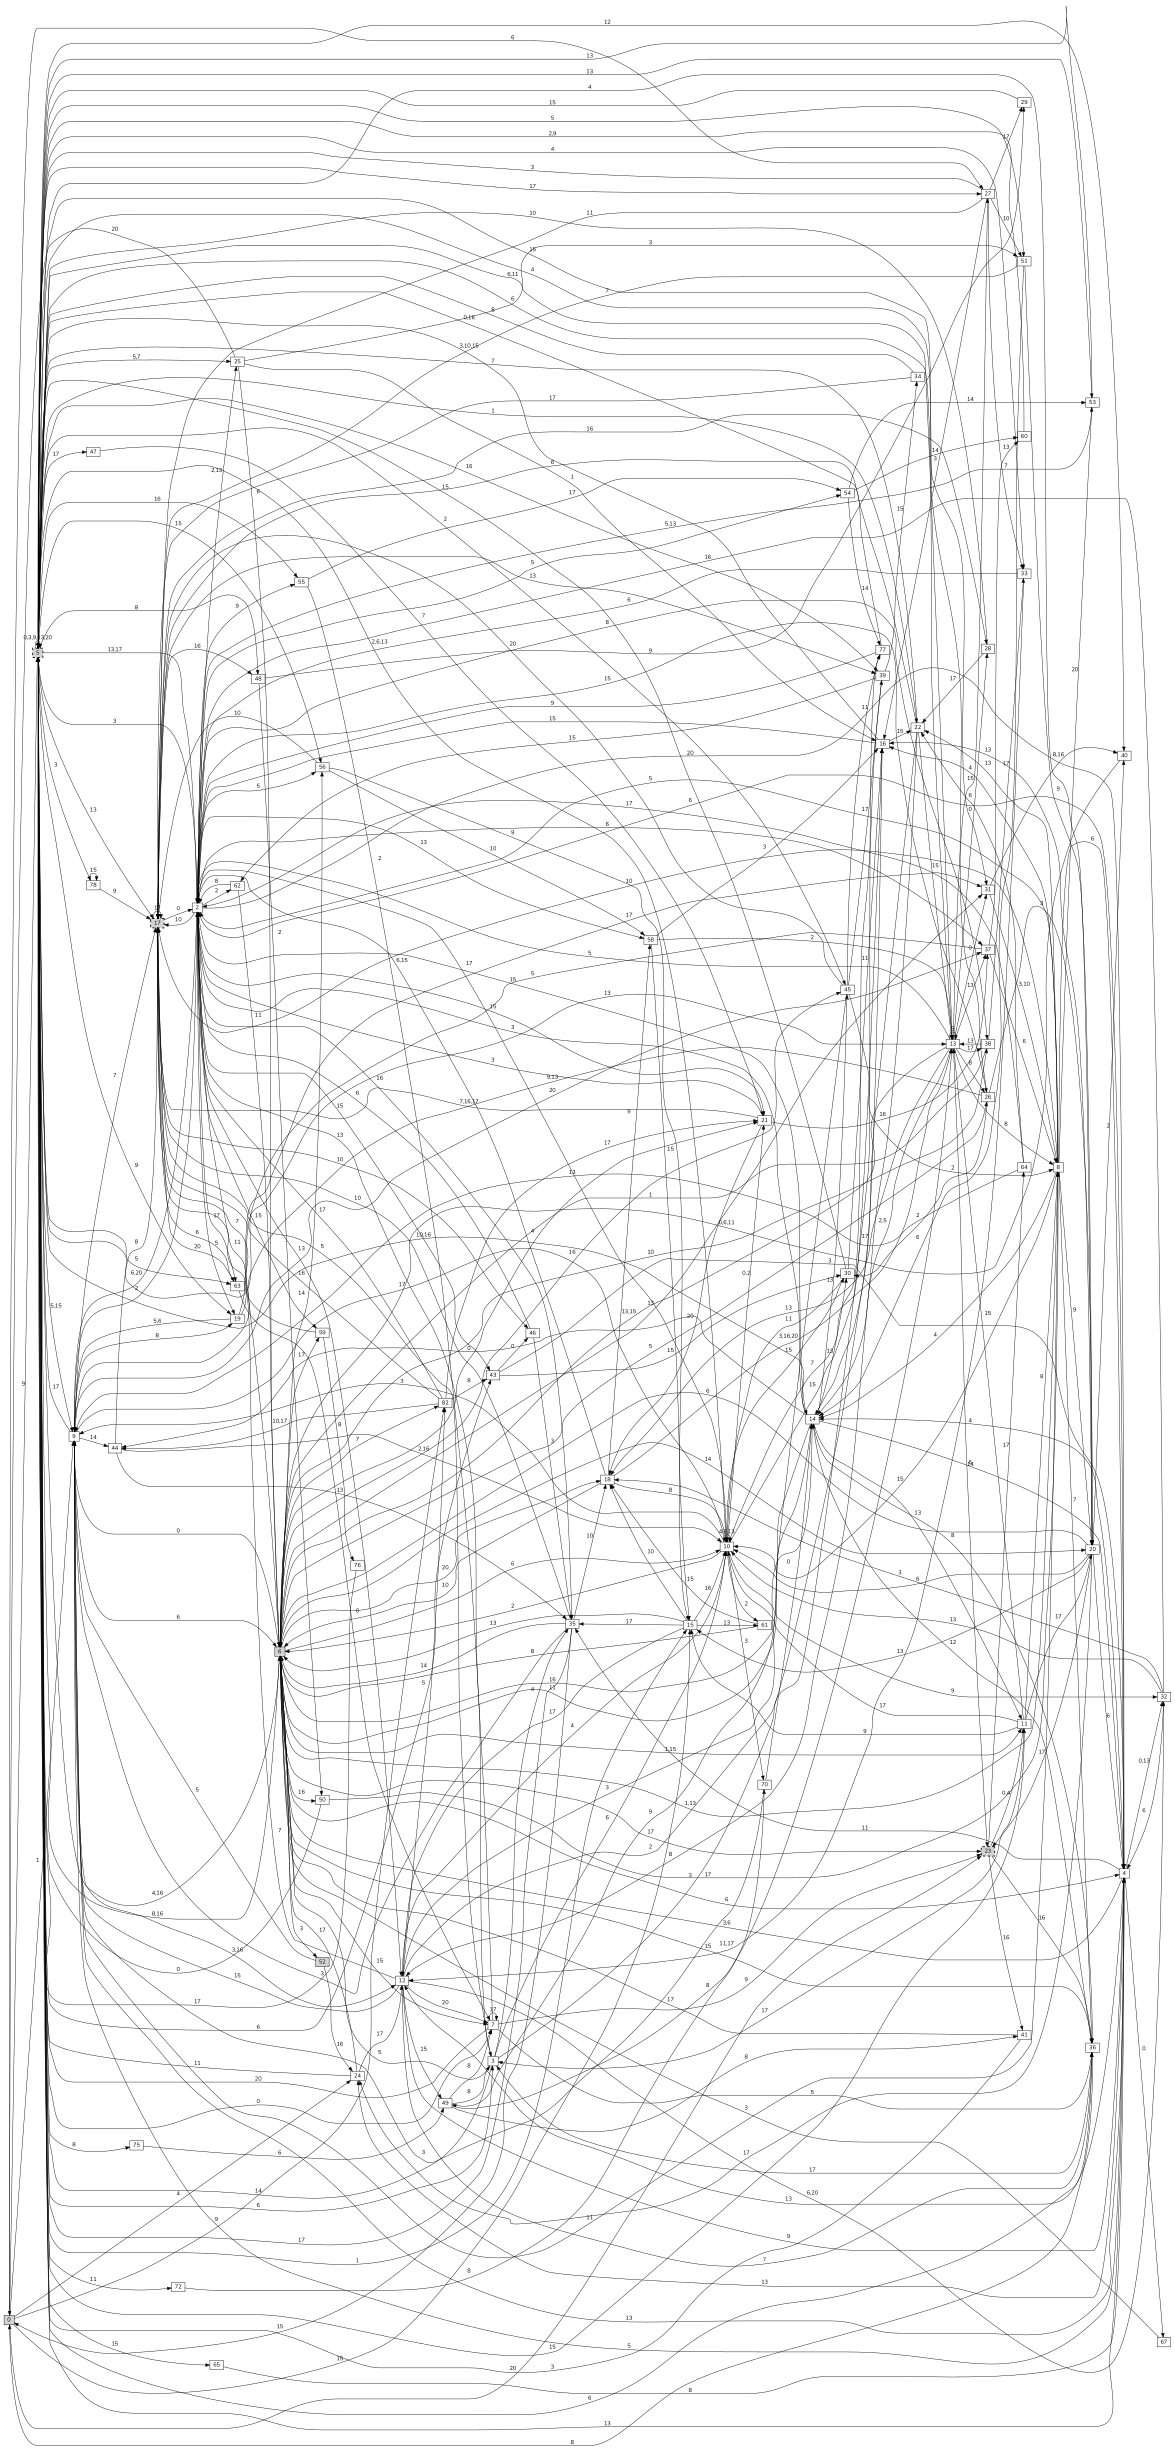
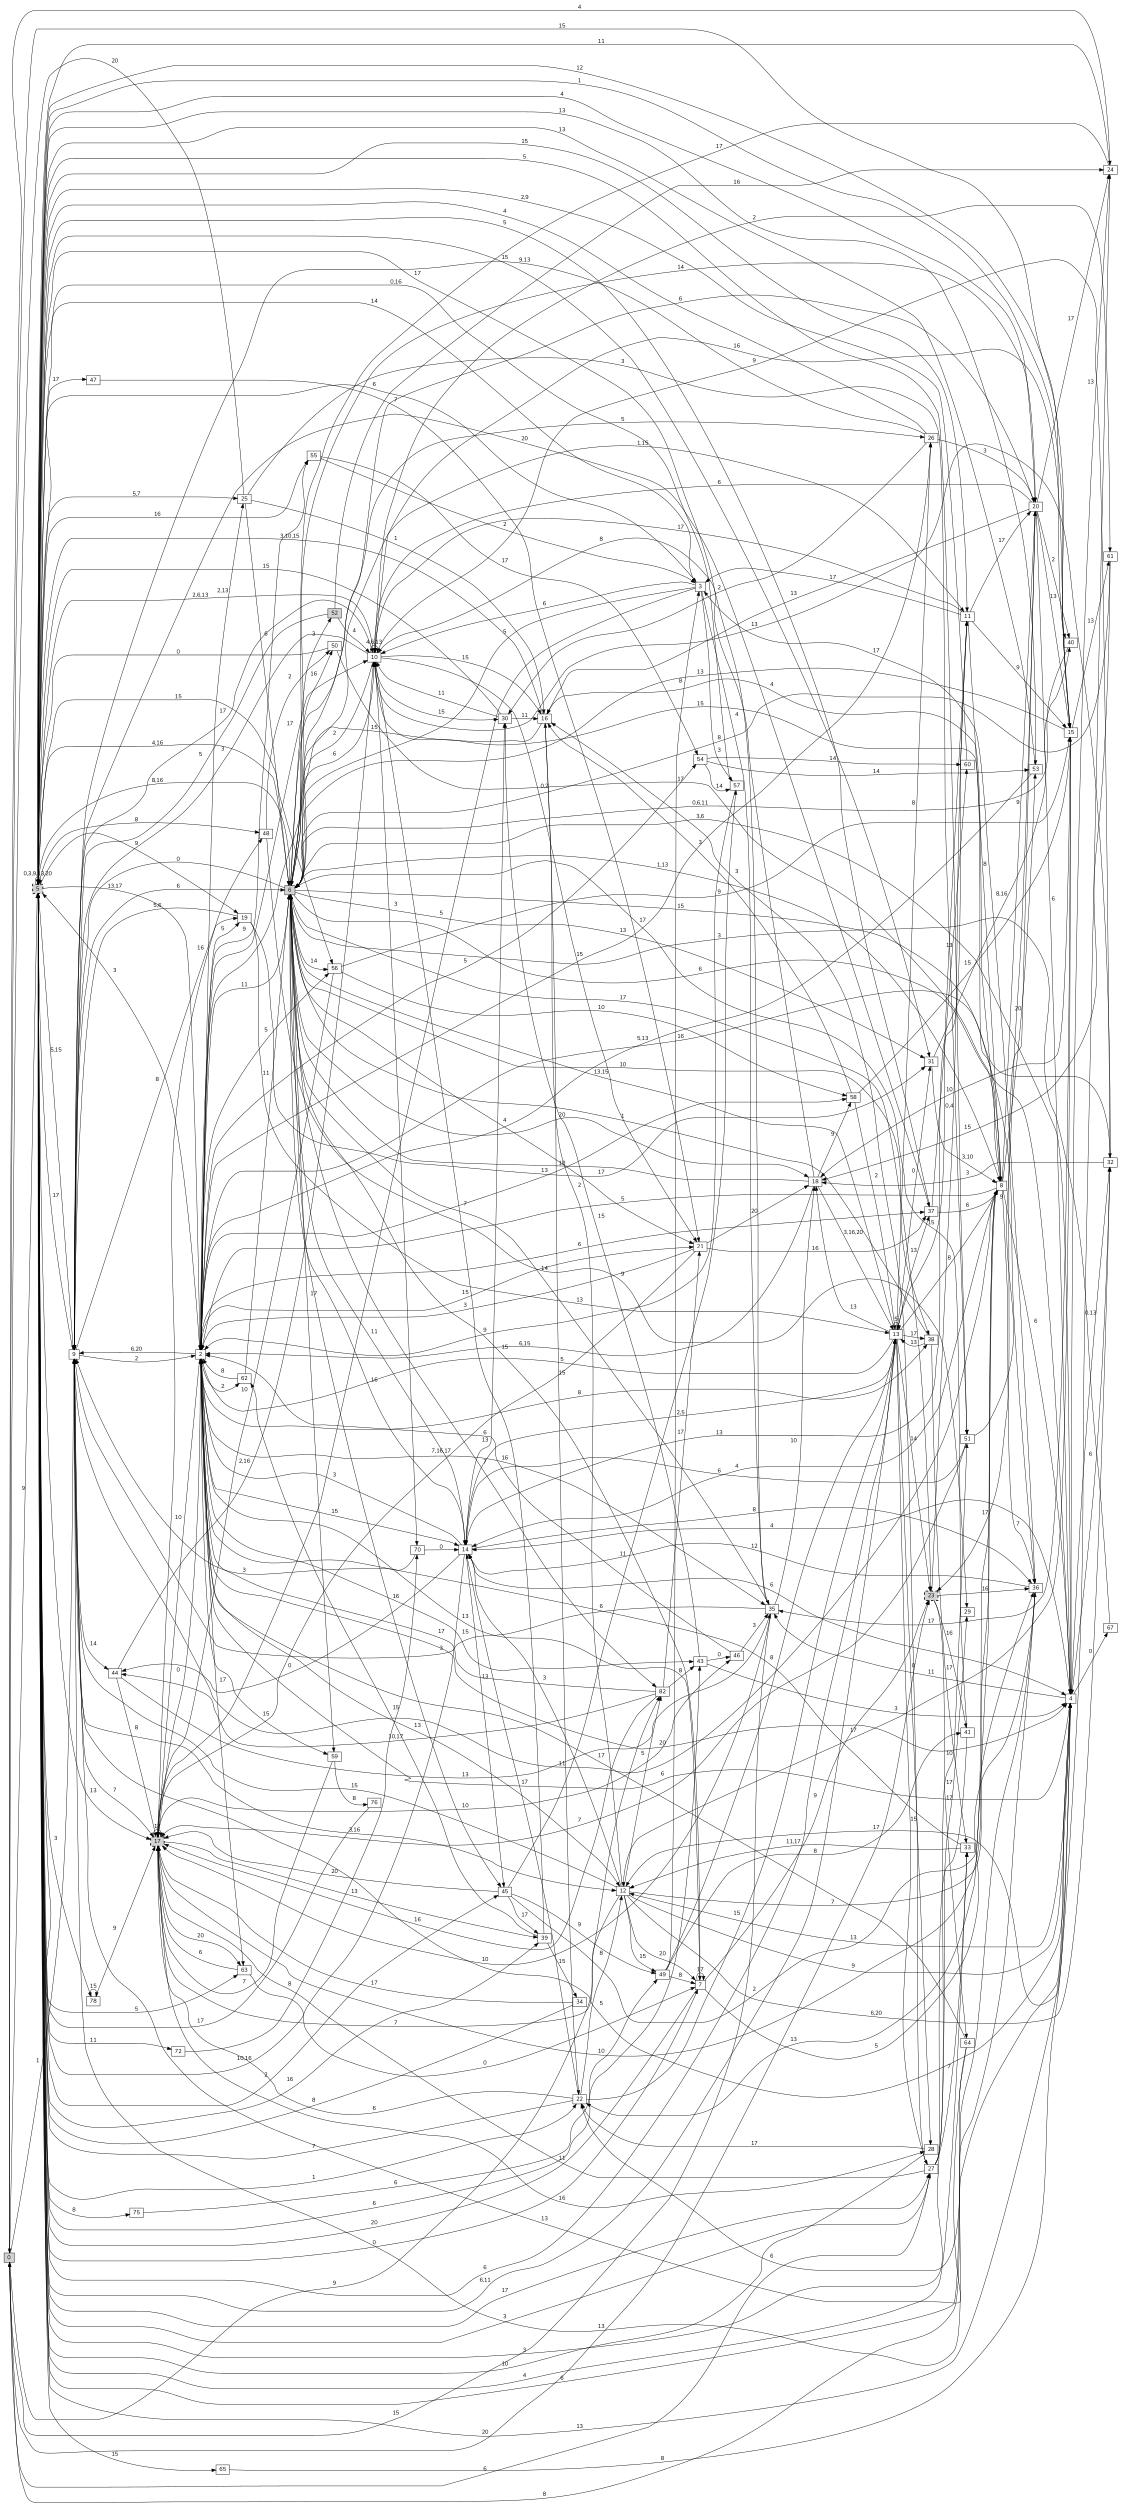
(265, 90) -> none
(883, 650) -> (737, 786)
(551, 1756) -> (351, 636)
